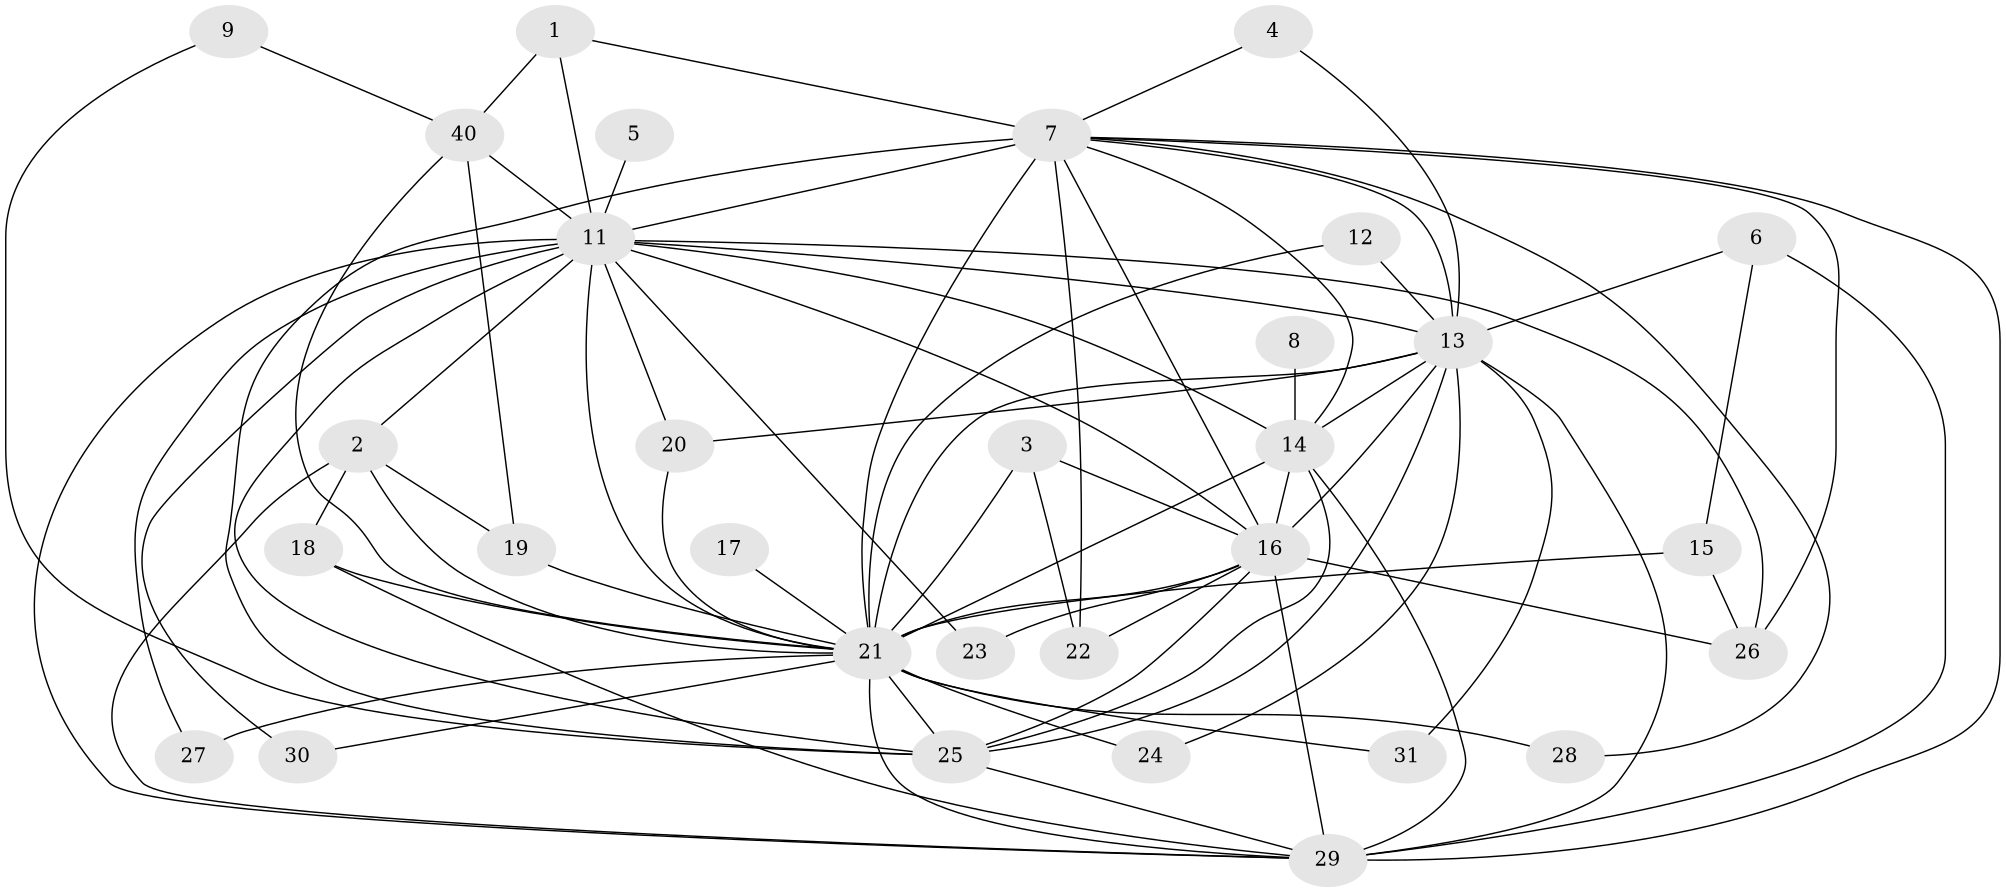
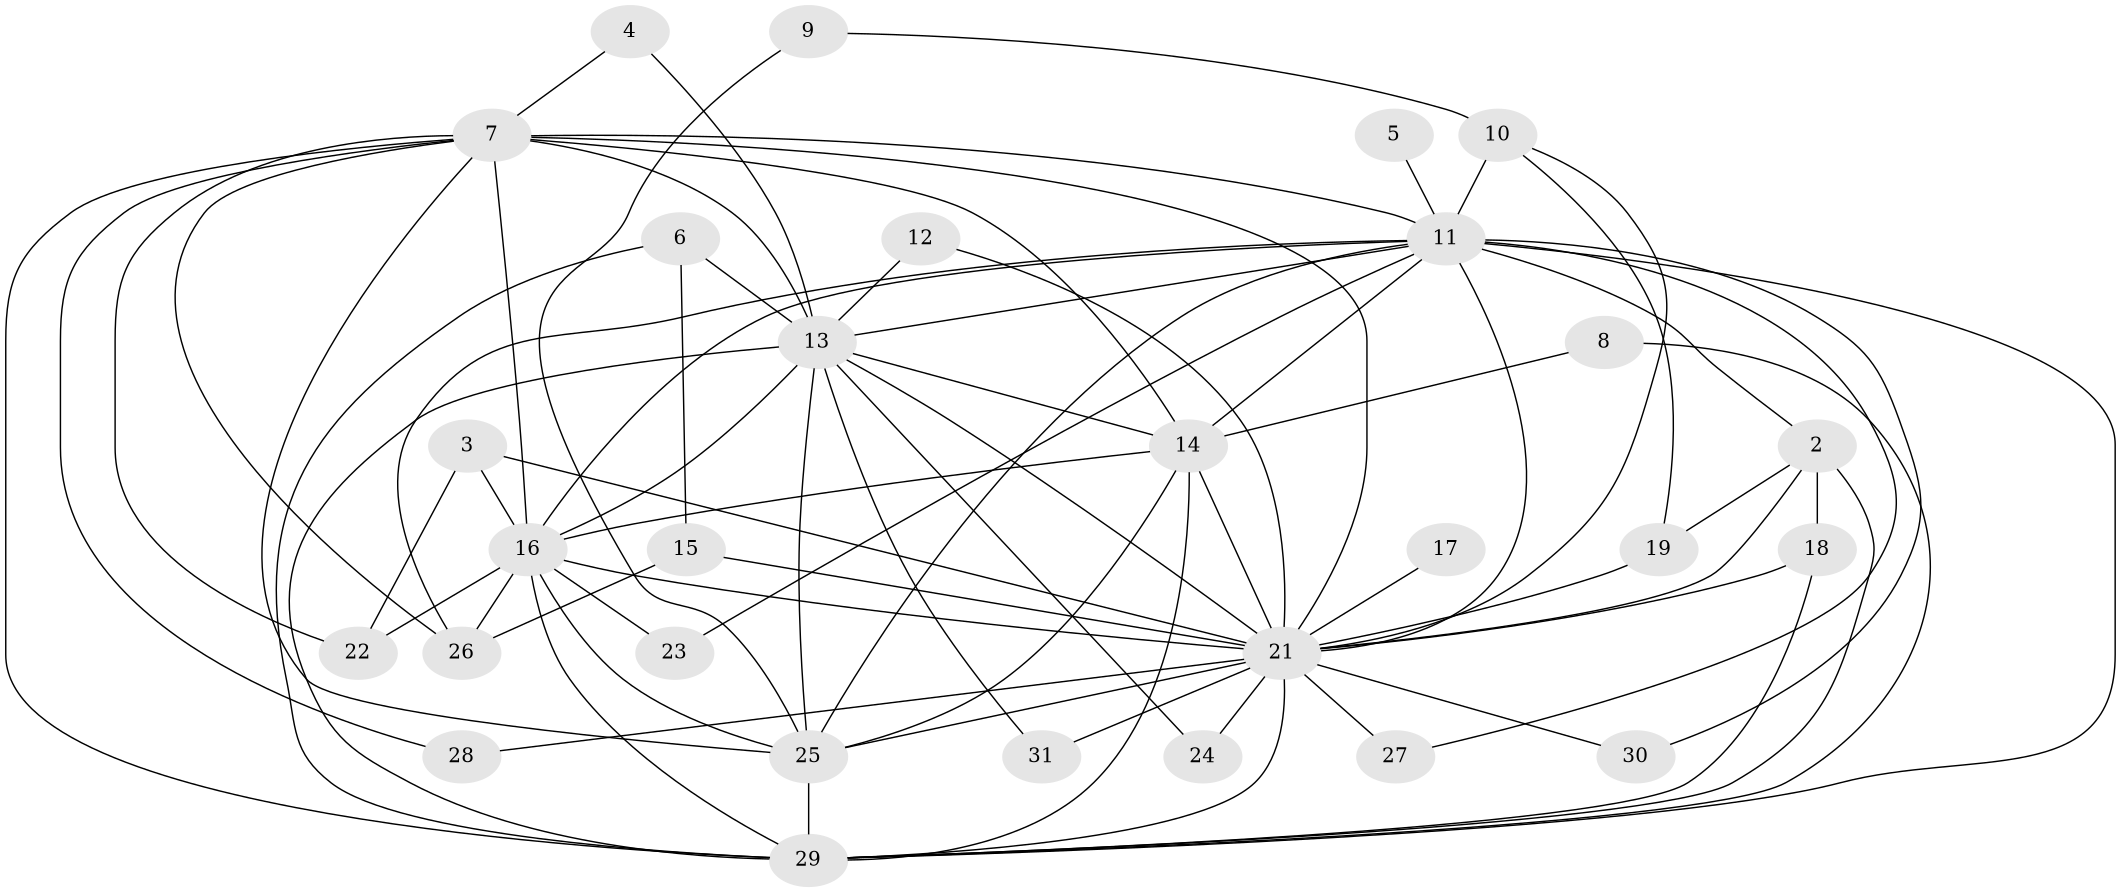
(555, 32) -> none
(465, 135) -> (1498, 135)
(675, 446) -> none
none -> (1776, 786)
